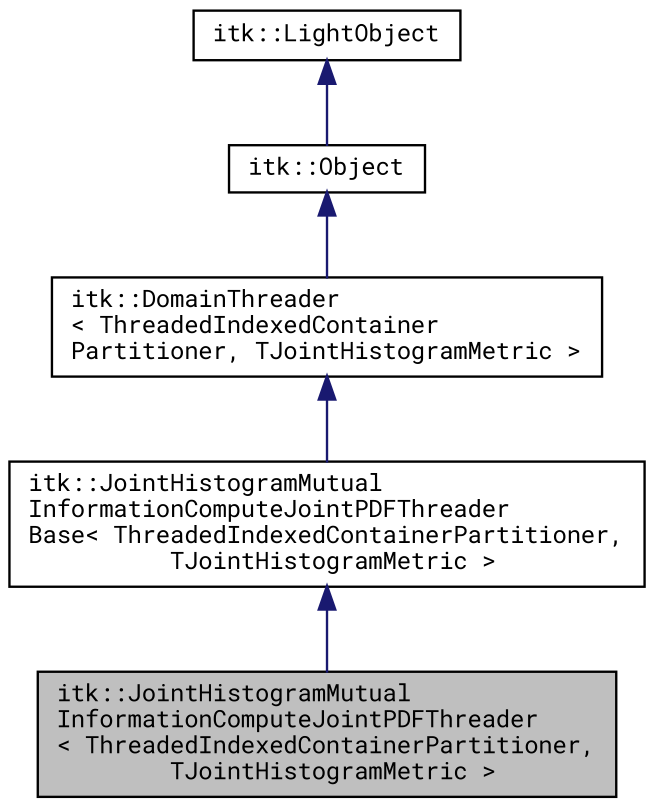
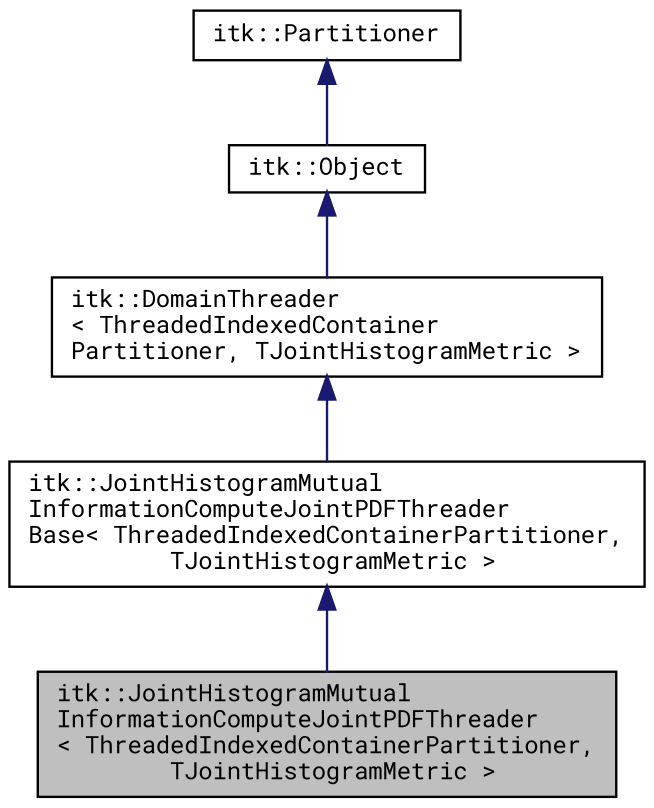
(327, 35) -> (327, 35)
